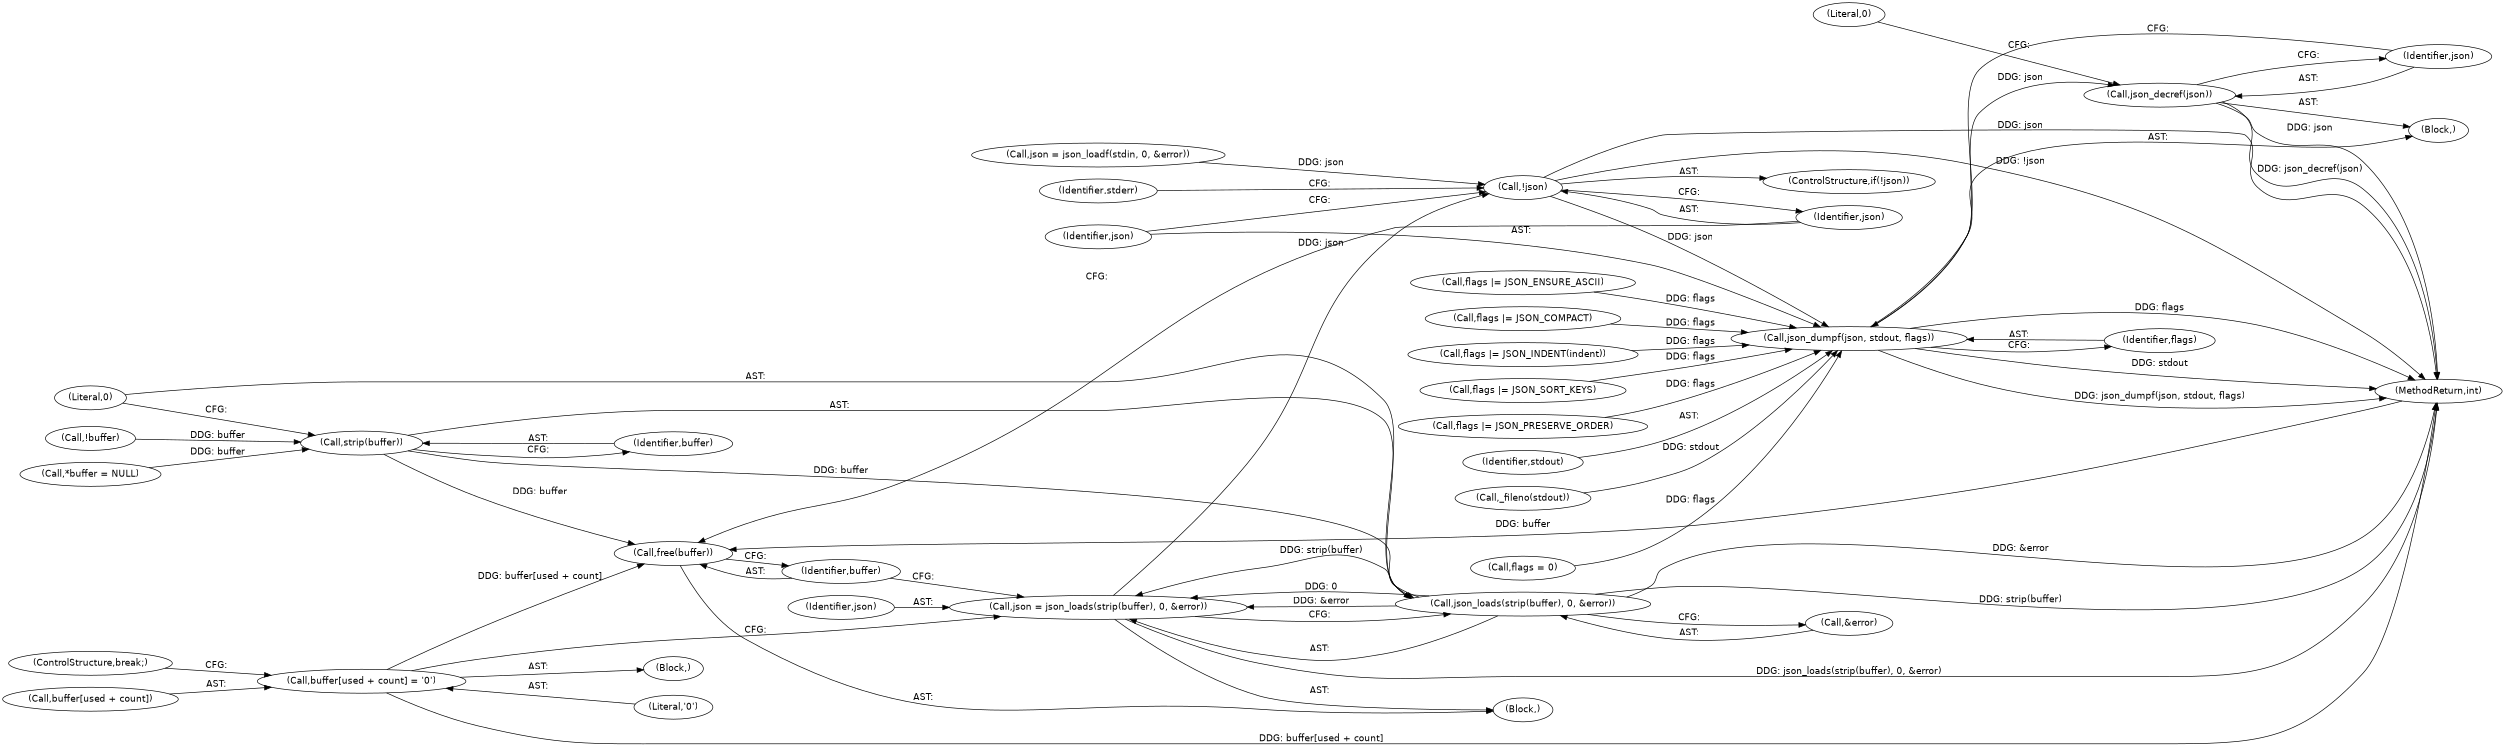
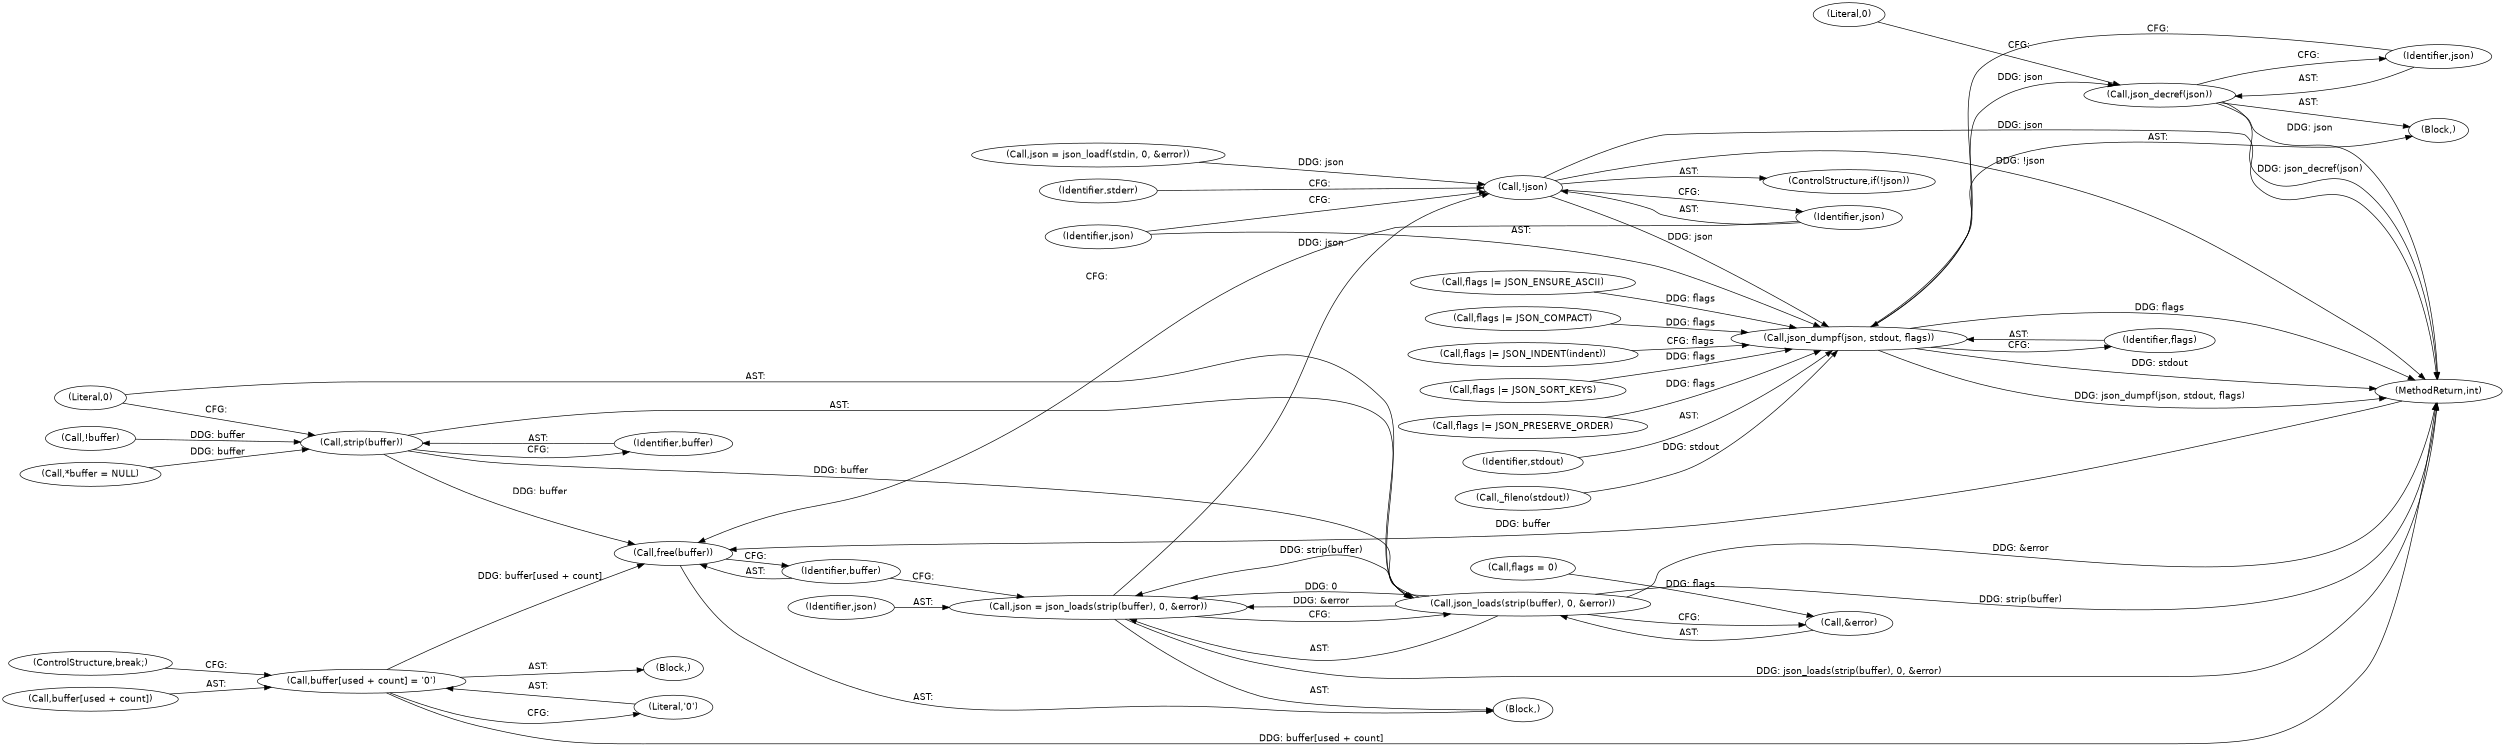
(1691, 342) -> (1691, 342)
(1729, 492) -> (1688, 593)
(702, 638) -> (510, 722)
